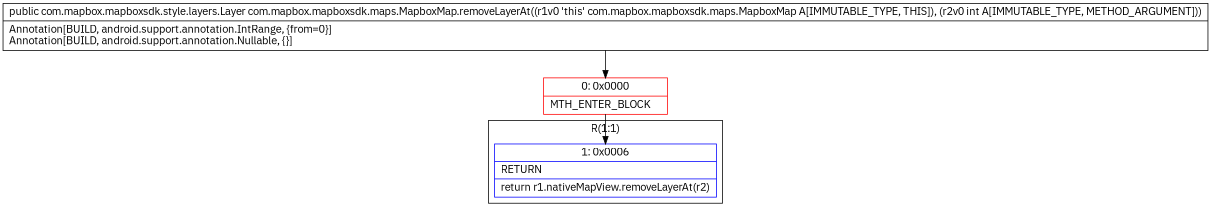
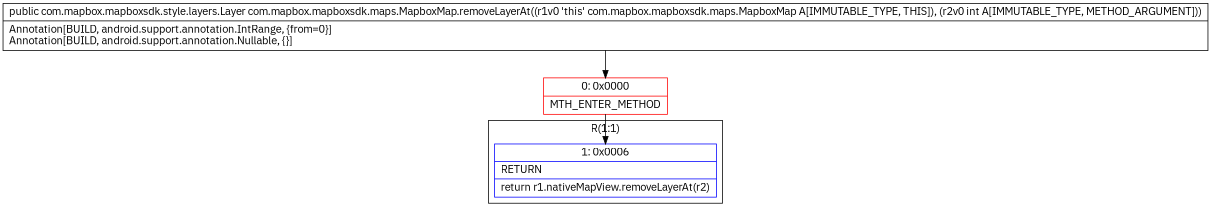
(600, 105) -> (605, 105)
